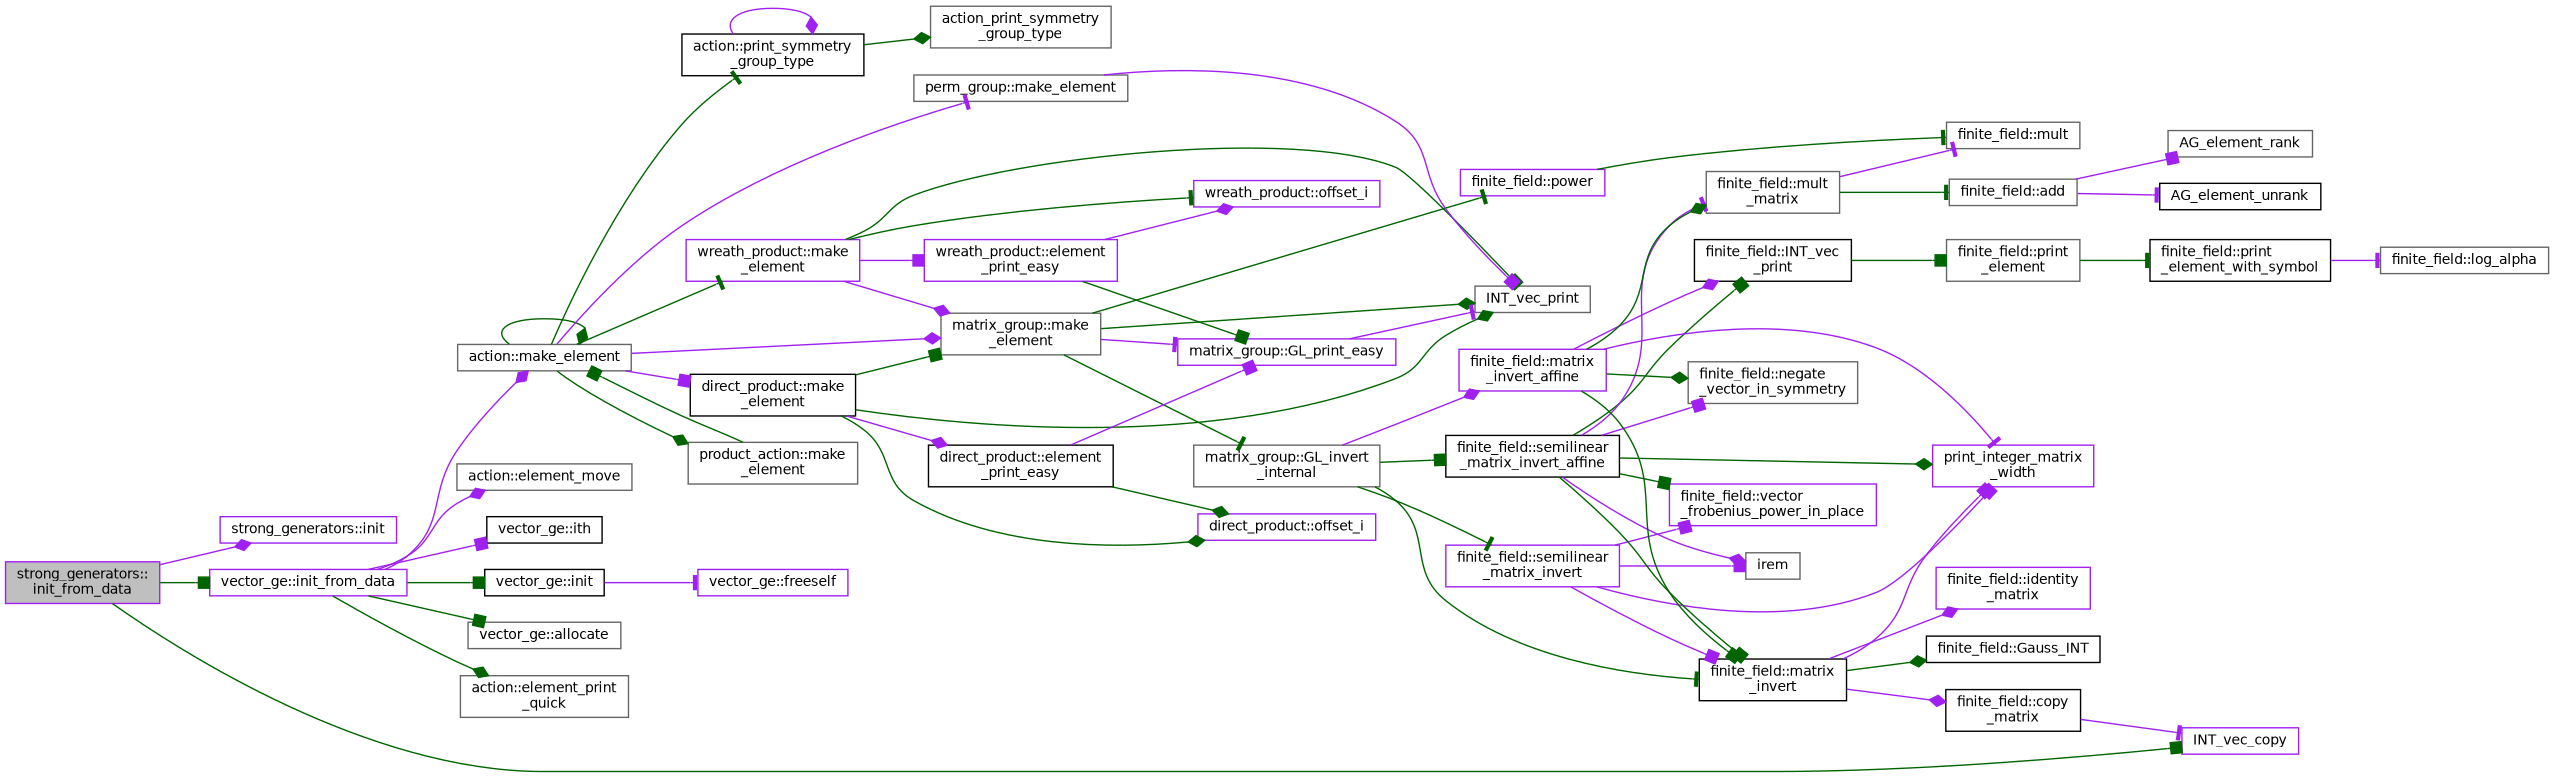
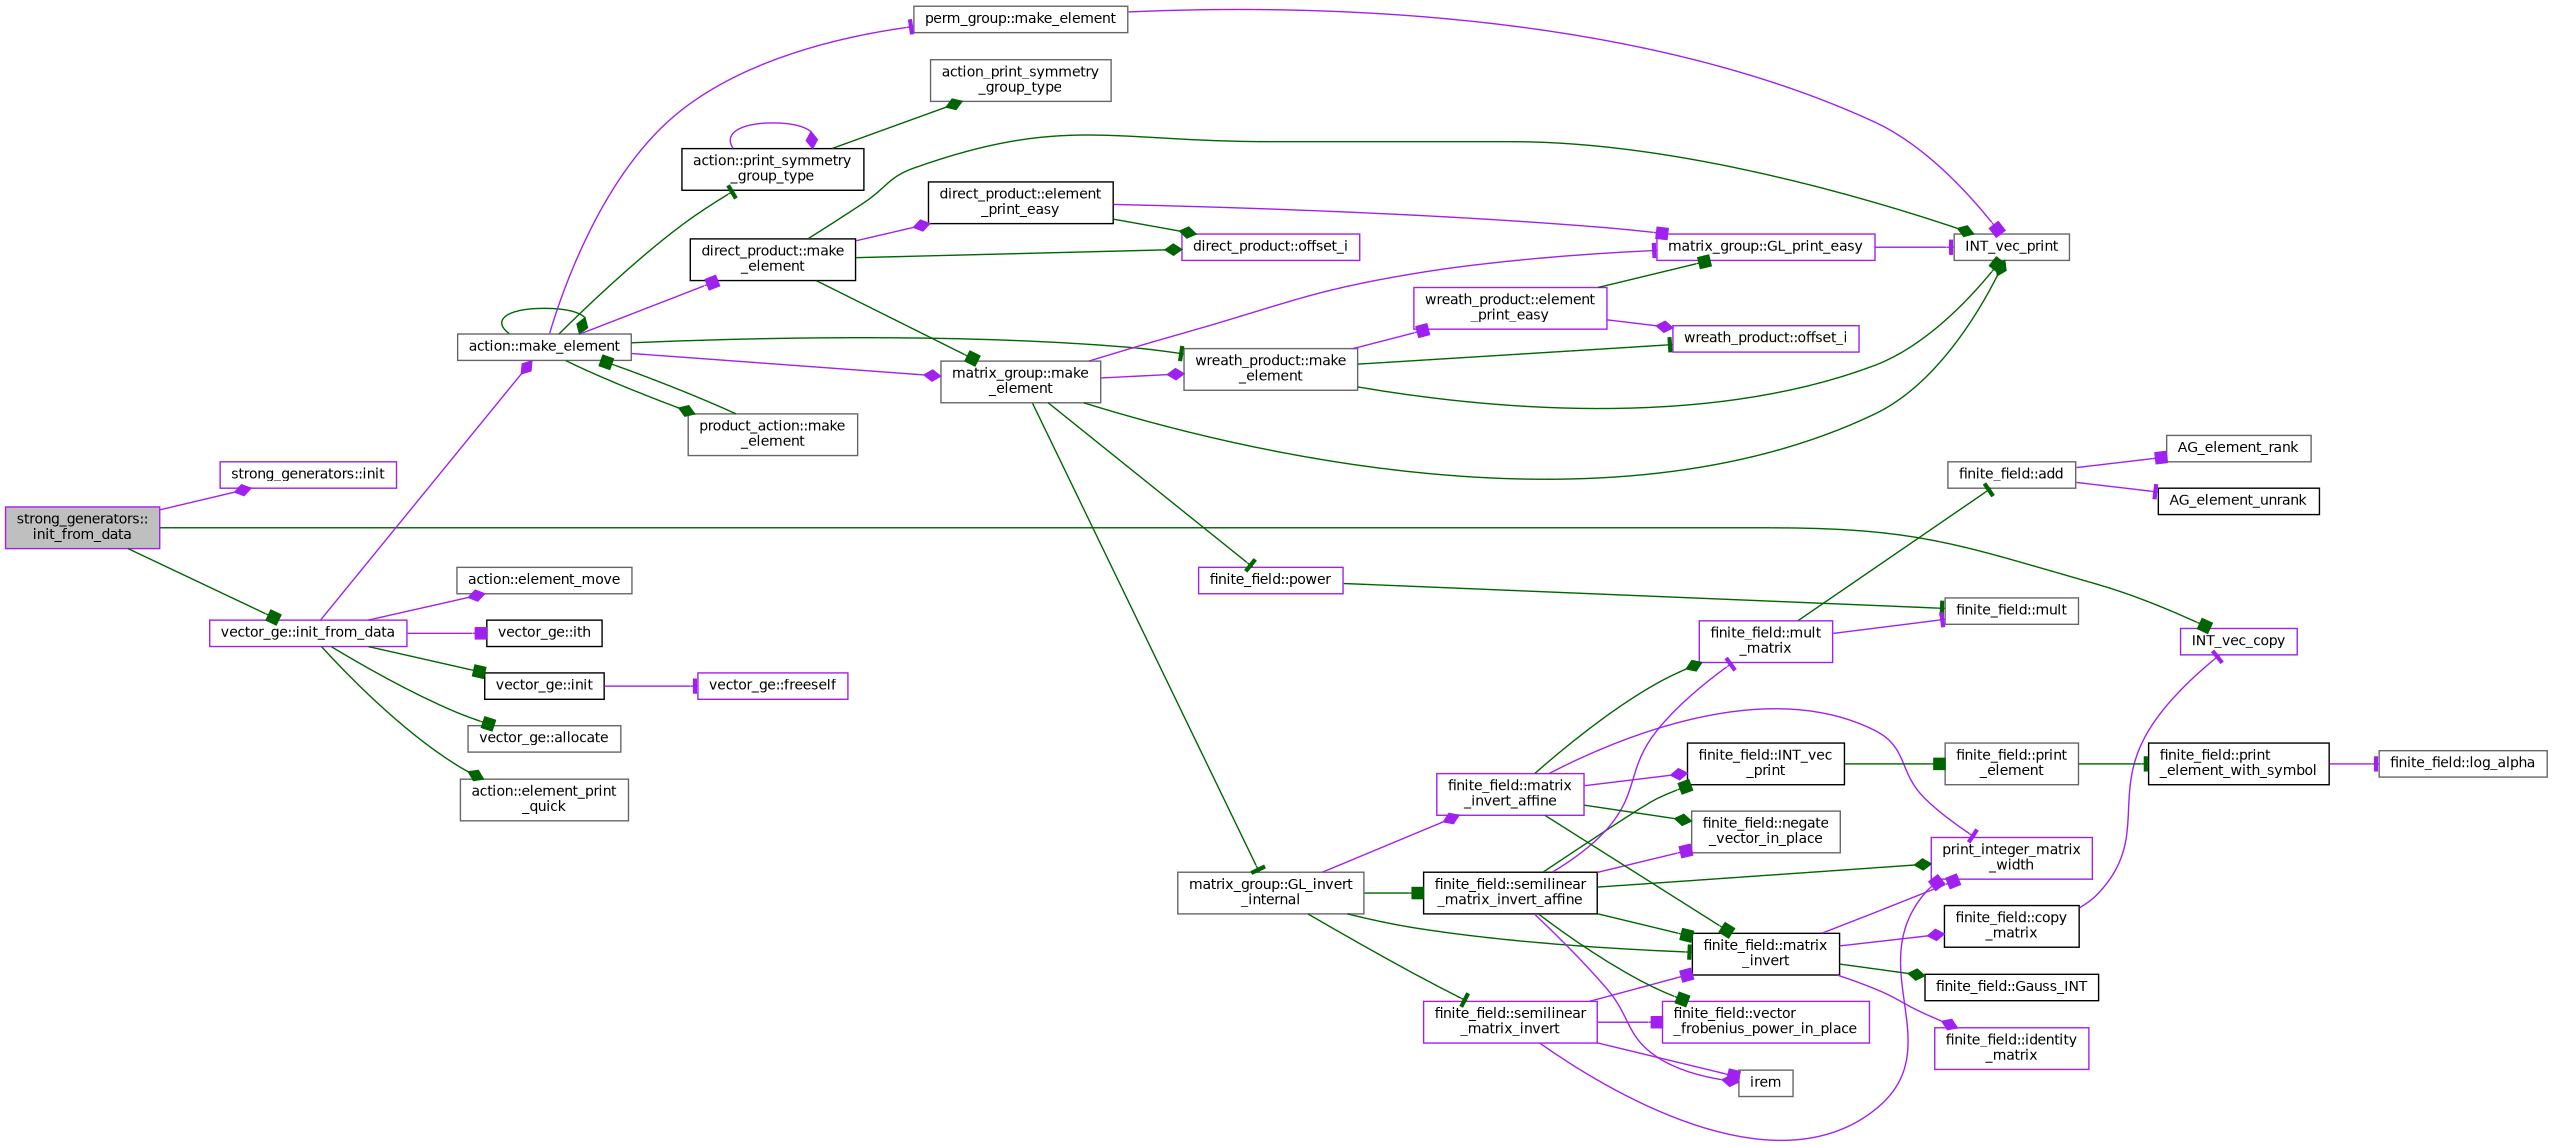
(1773, 192) -> (1766, 642)
(773, 260) -> (1271, 369)
(889, 295) -> (1134, 376)
(1773, 383) -> (1766, 832)
